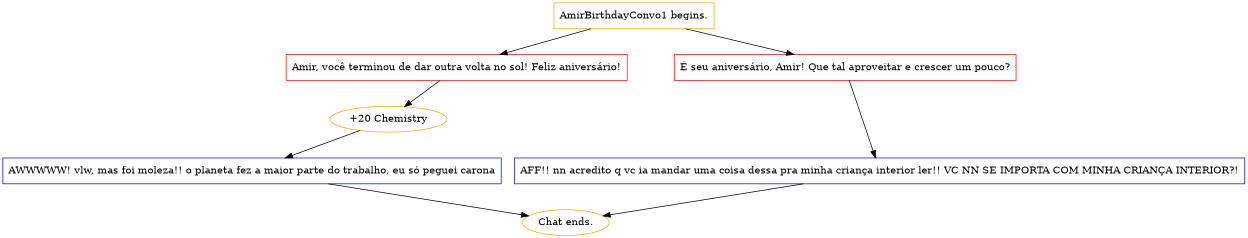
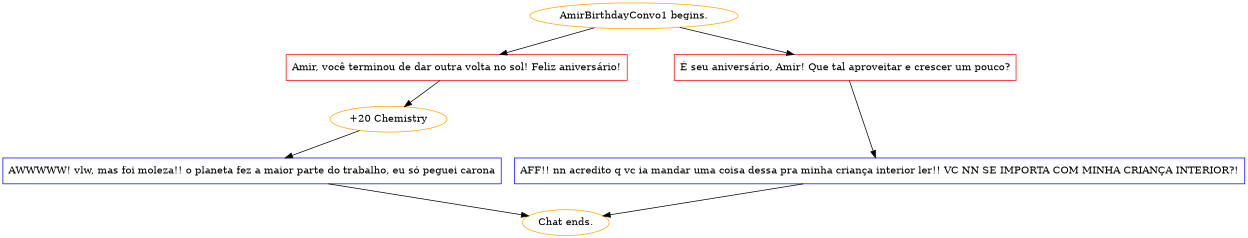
(634, 16) -> (634, 16)
